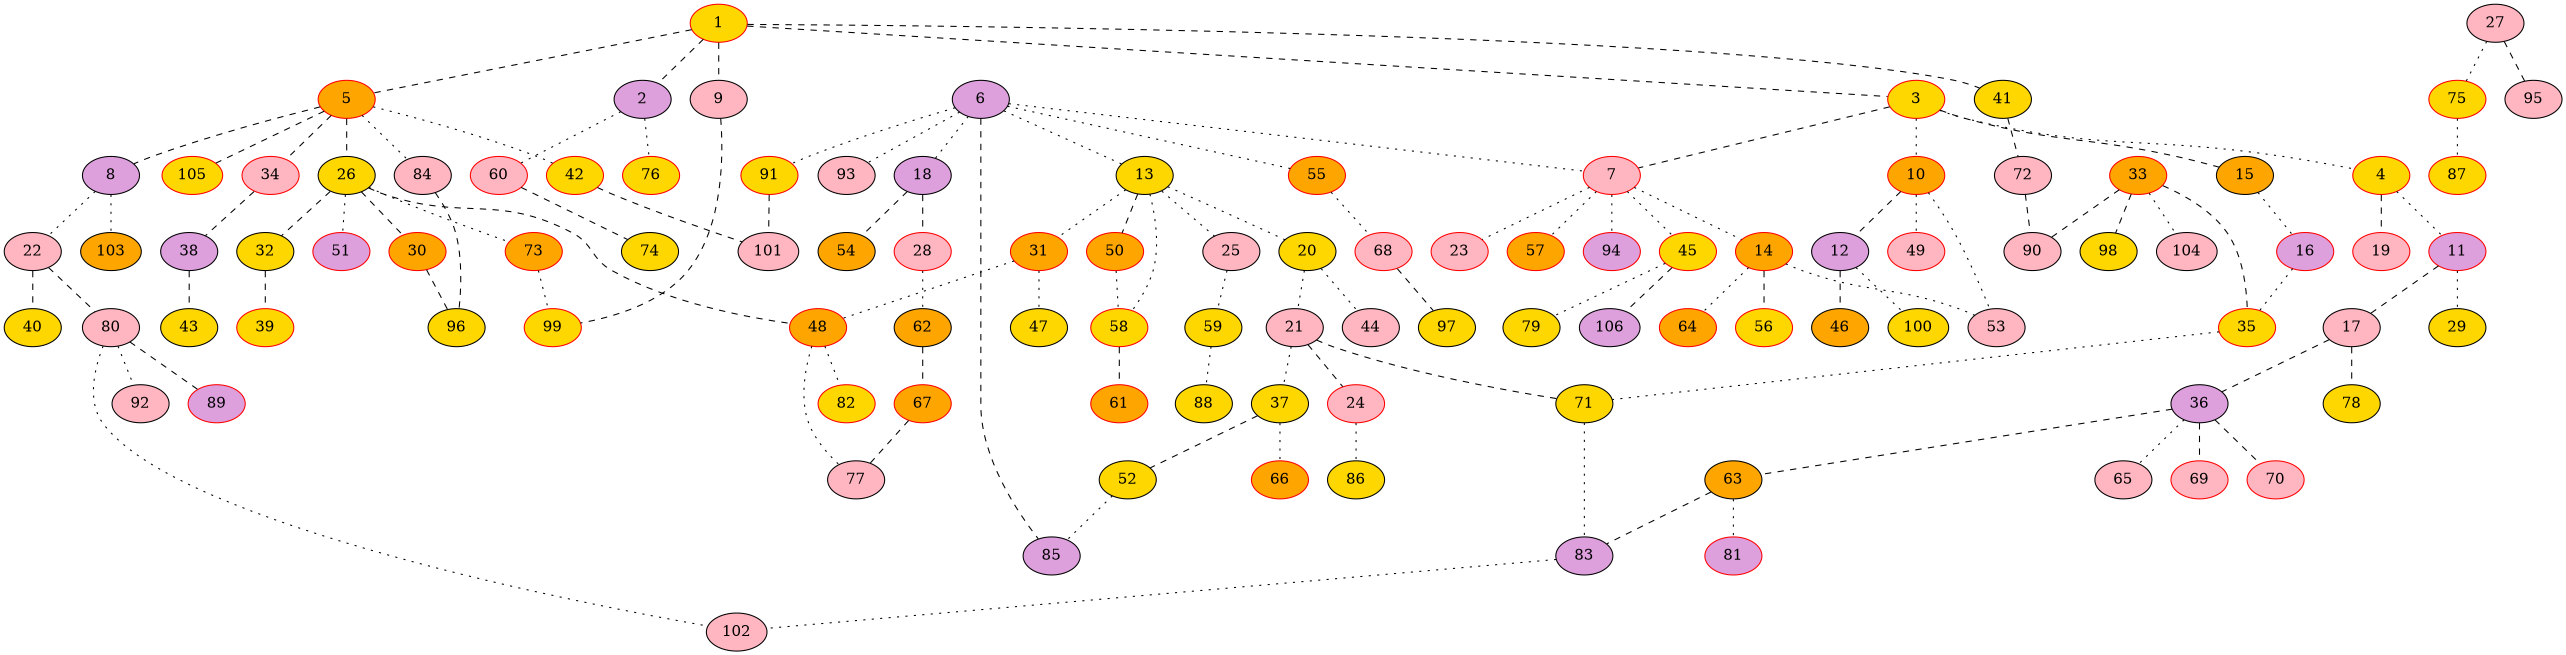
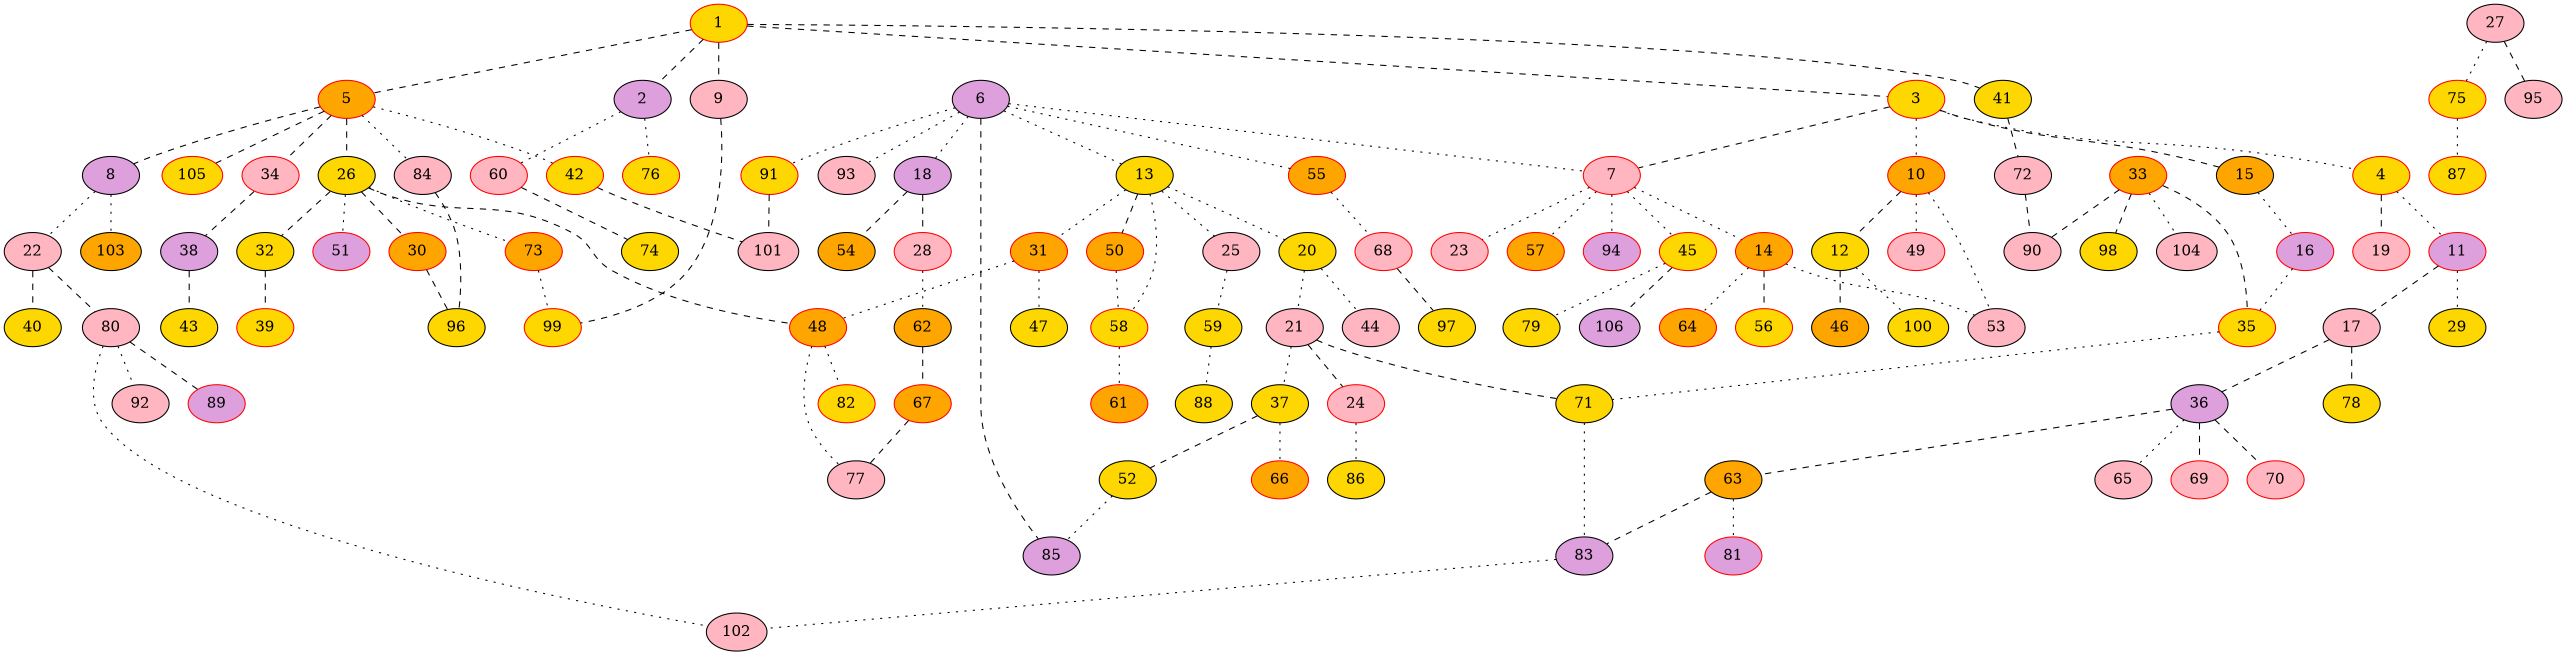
(1840, 252) -> (1840, 252)
(1119, 366) -> (1119, 366)
